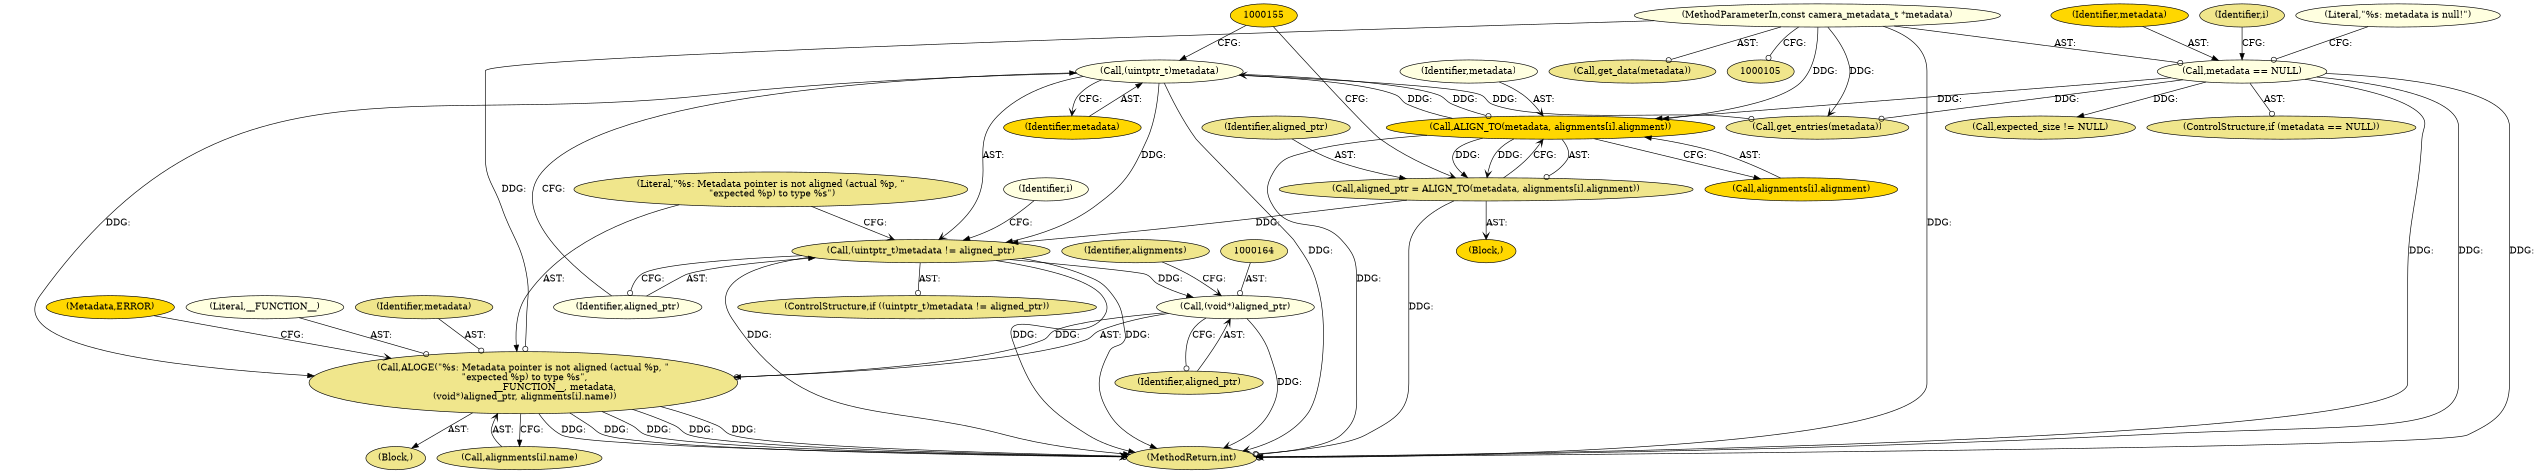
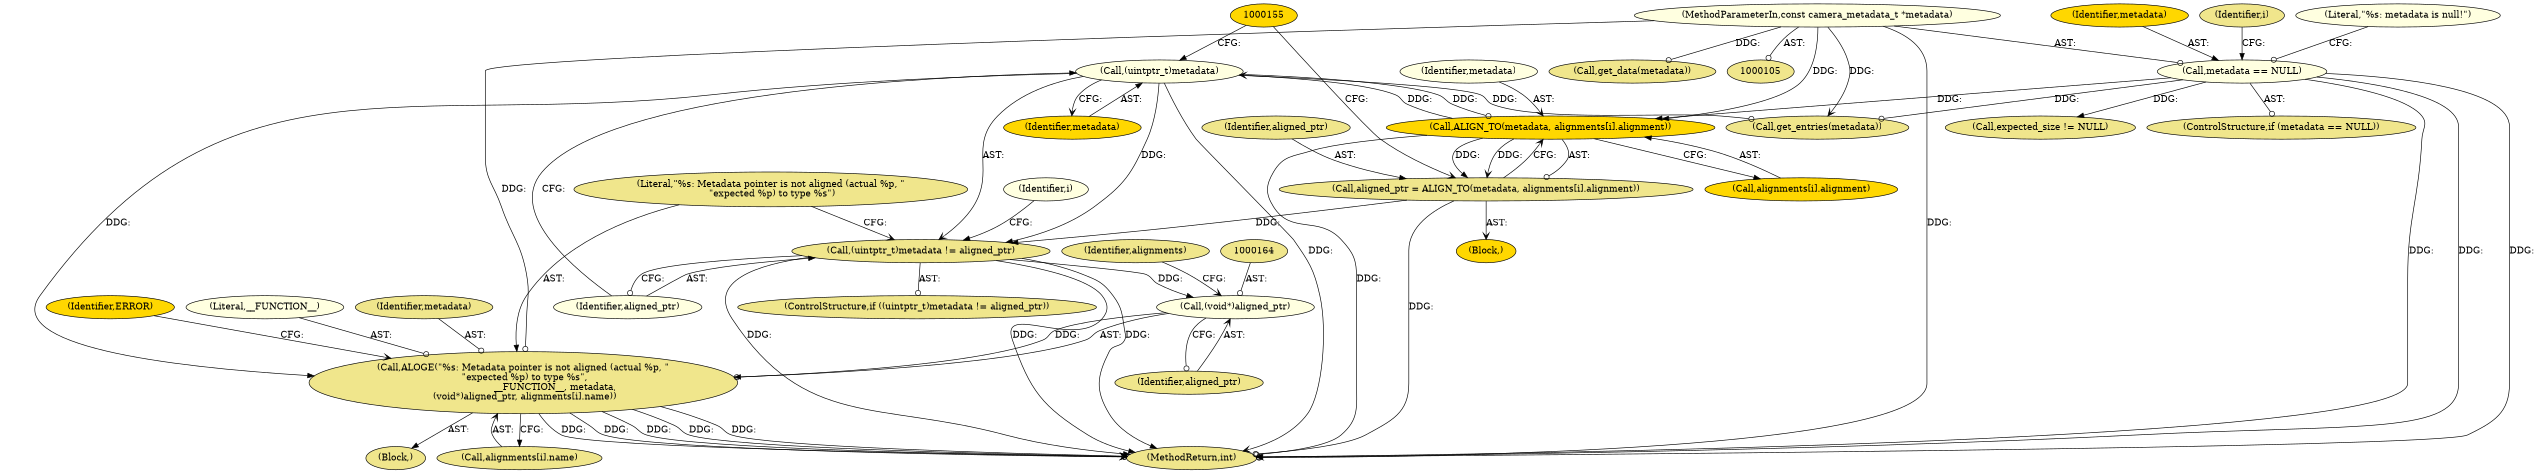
(1749, 43) -> (1749, 43)
(1796, 43) -> (1796, 43)
(110, 307) -> (110, 307)
(1277, 389) -> none
